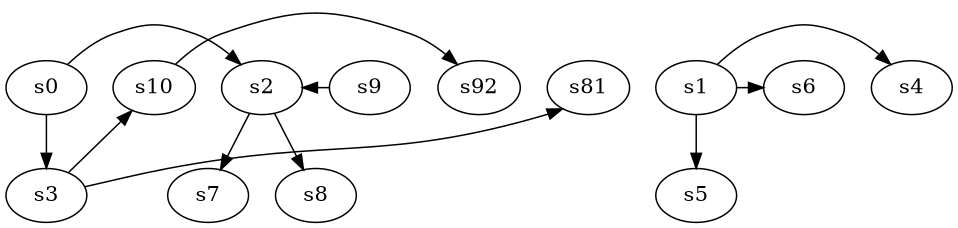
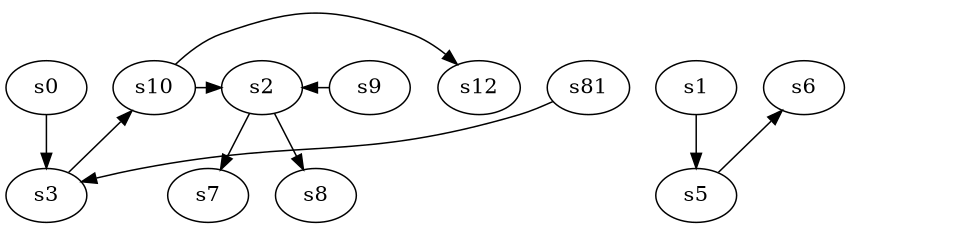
(146, 25) -> (201, 88)
(479, 88) -> (479, 88)
(743, 88) -> (745, 147)
(912, 88) -> none
(316, 150) -> (326, 148)
